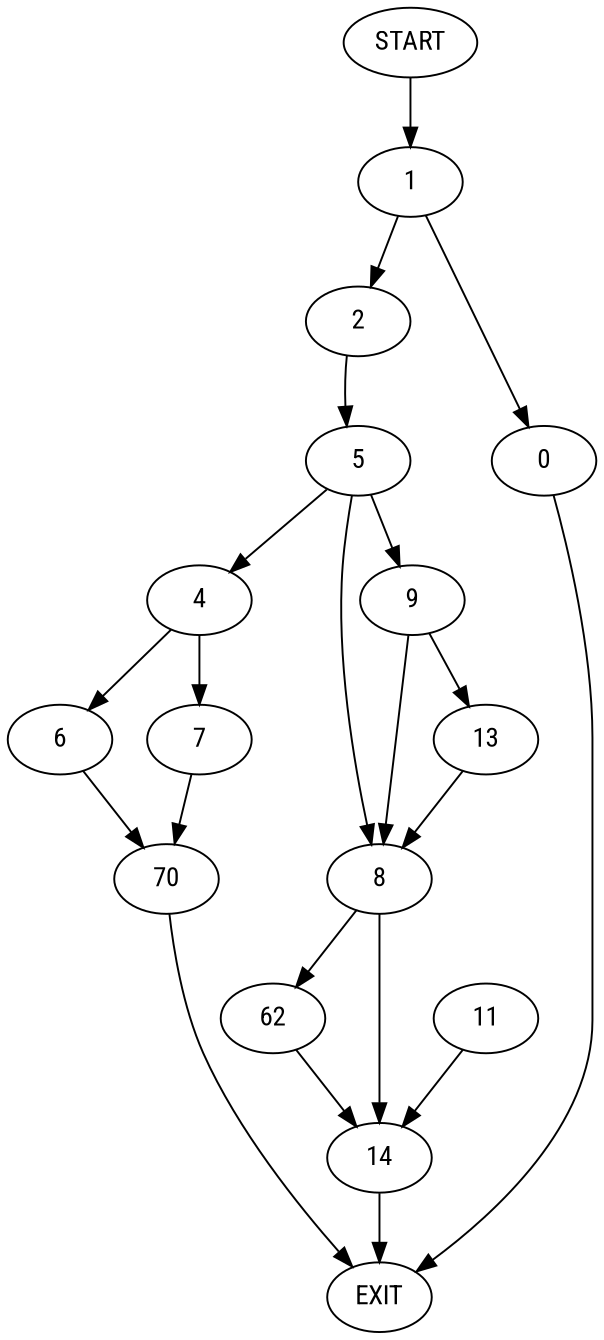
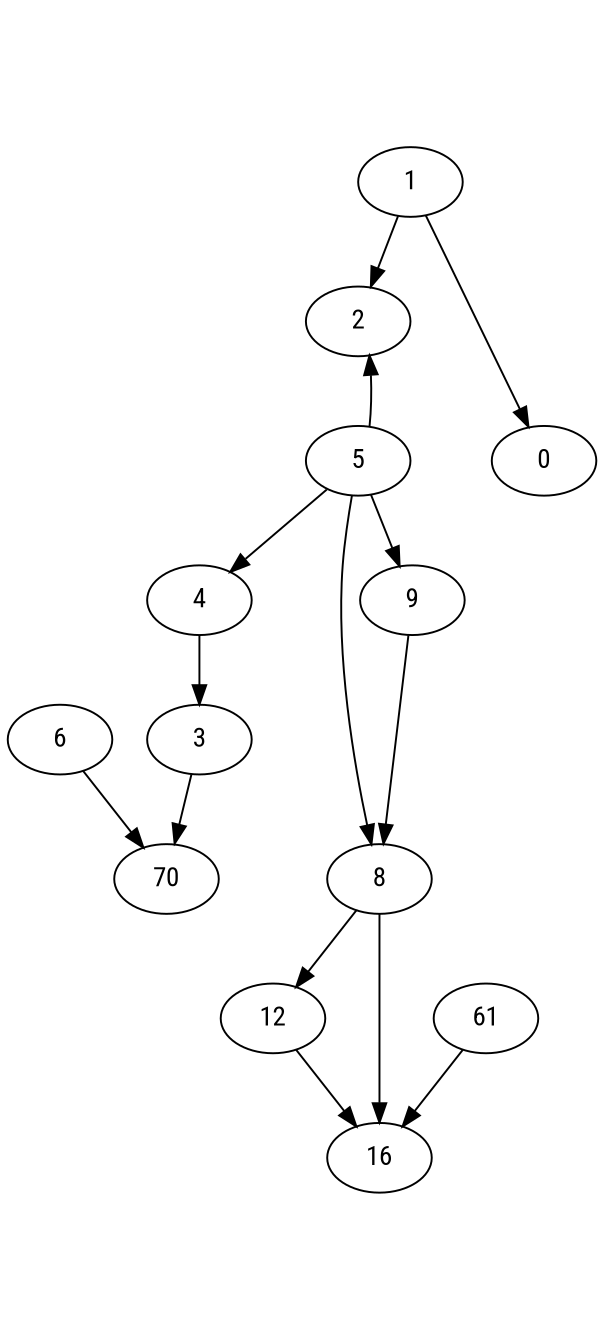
(410, 43) -> none
(345, 381) -> (371, 401)
(137, 663) -> none
(199, 740) -> (199, 740)
(486, 740) -> none
(273, 1018) -> (273, 1018)
(486, 1018) -> (486, 1018)
(379, 1158) -> (379, 1158)
(379, 1297) -> none
